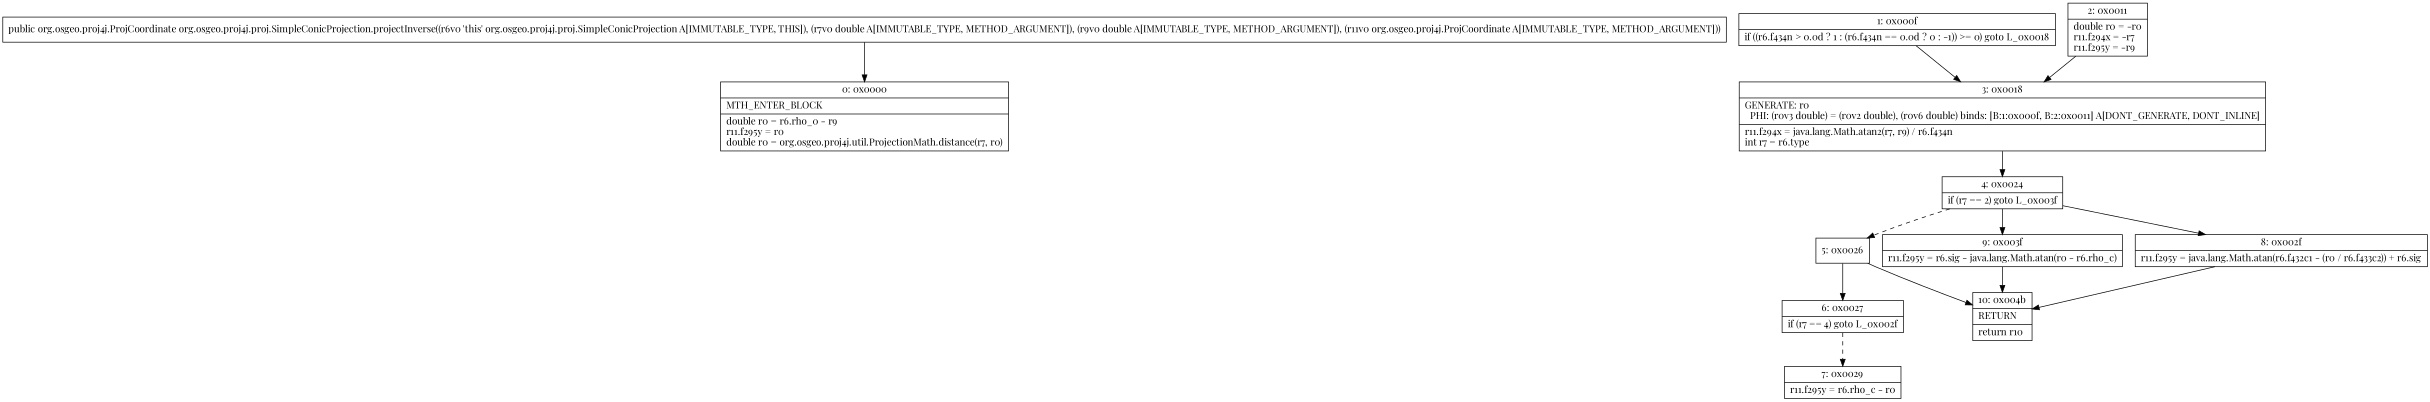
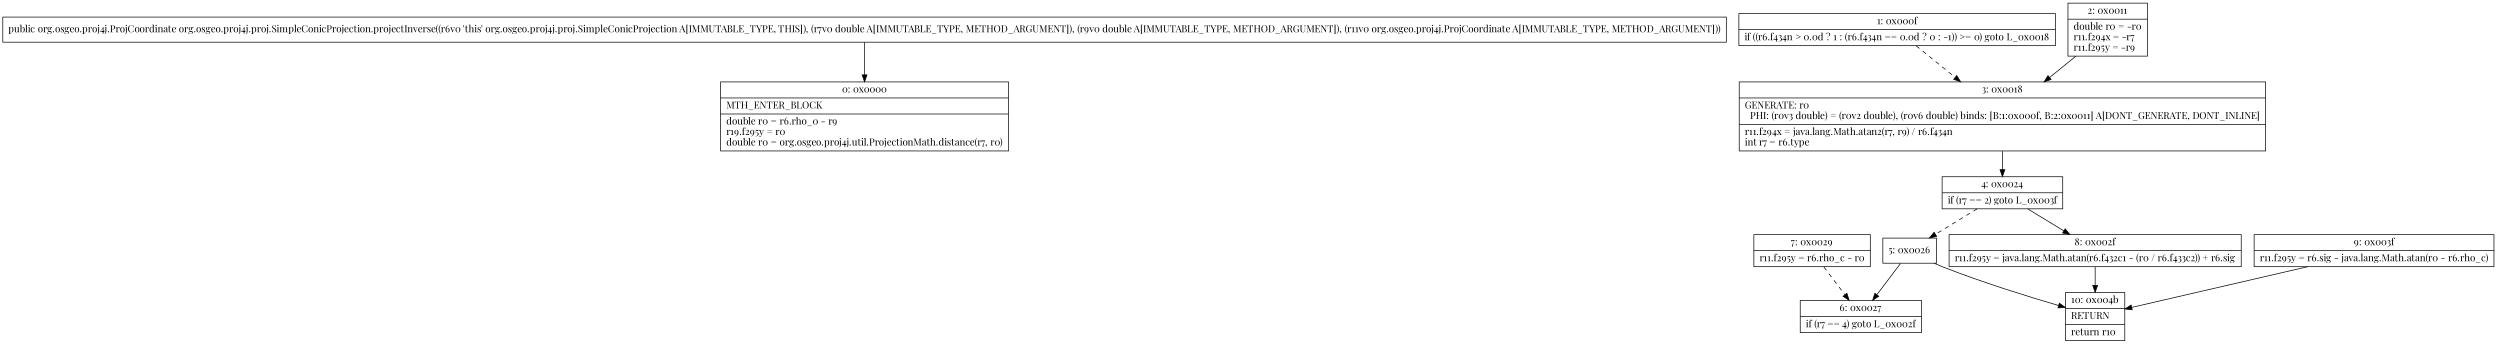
(1936, 62) -> (1936, 62)
(755, 132) -> (756, 132)
(2002, 218) -> none
(1843, 346) -> (1834, 281)
